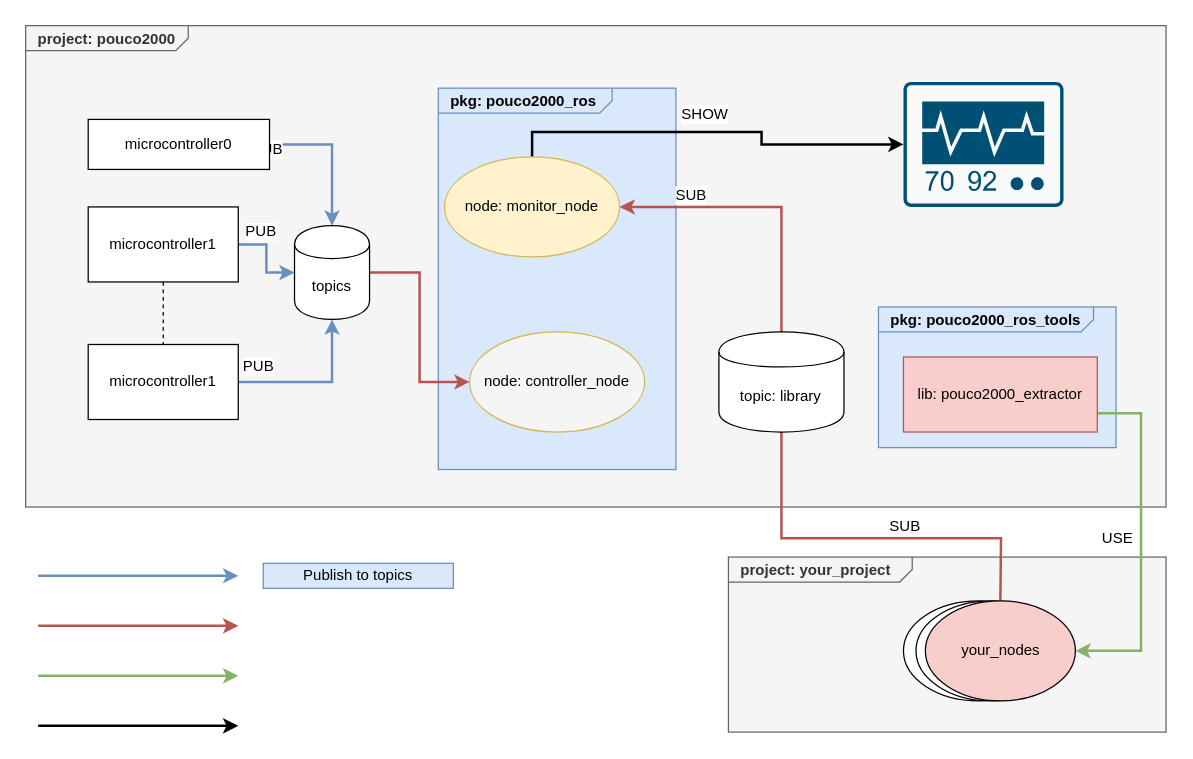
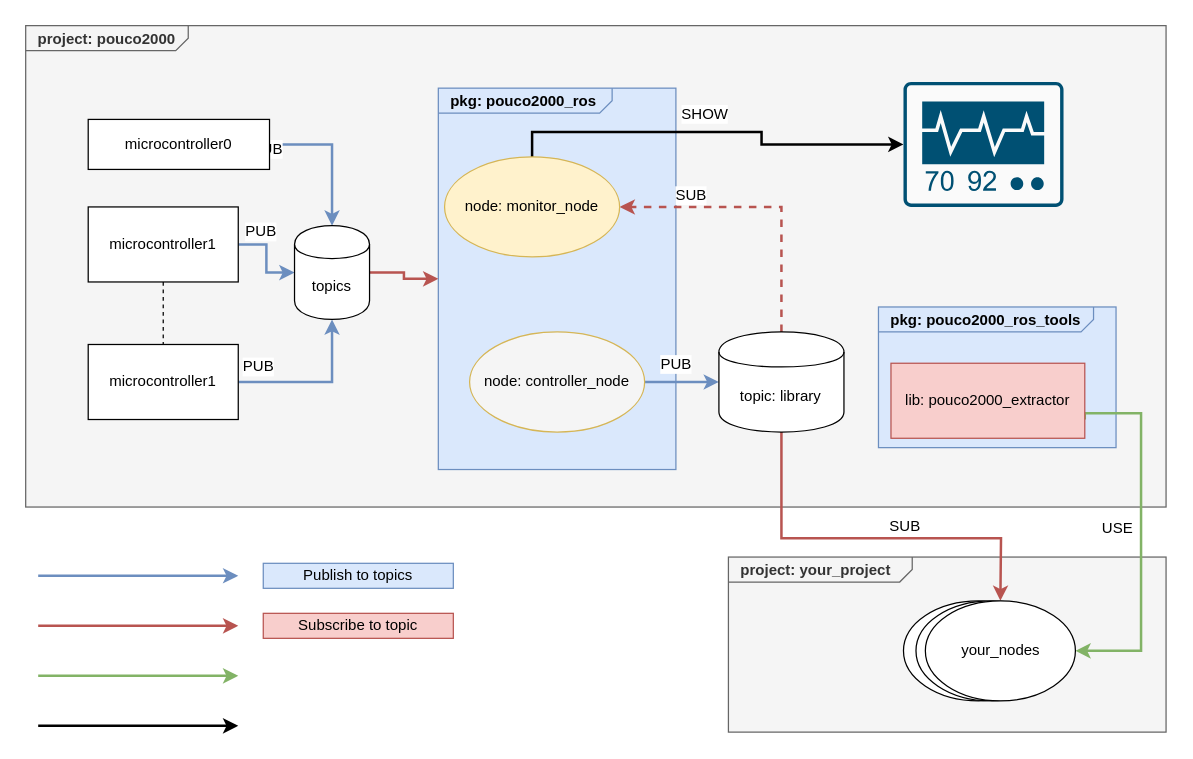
(769, 207) -> (769, 207)
(419, 338) -> (411, 279)
none -> (676, 382)
(1000, 394) -> (988, 401)
(1000, 593) -> (1000, 588)
none -> (358, 626)
(1000, 651) -> (1000, 651)
